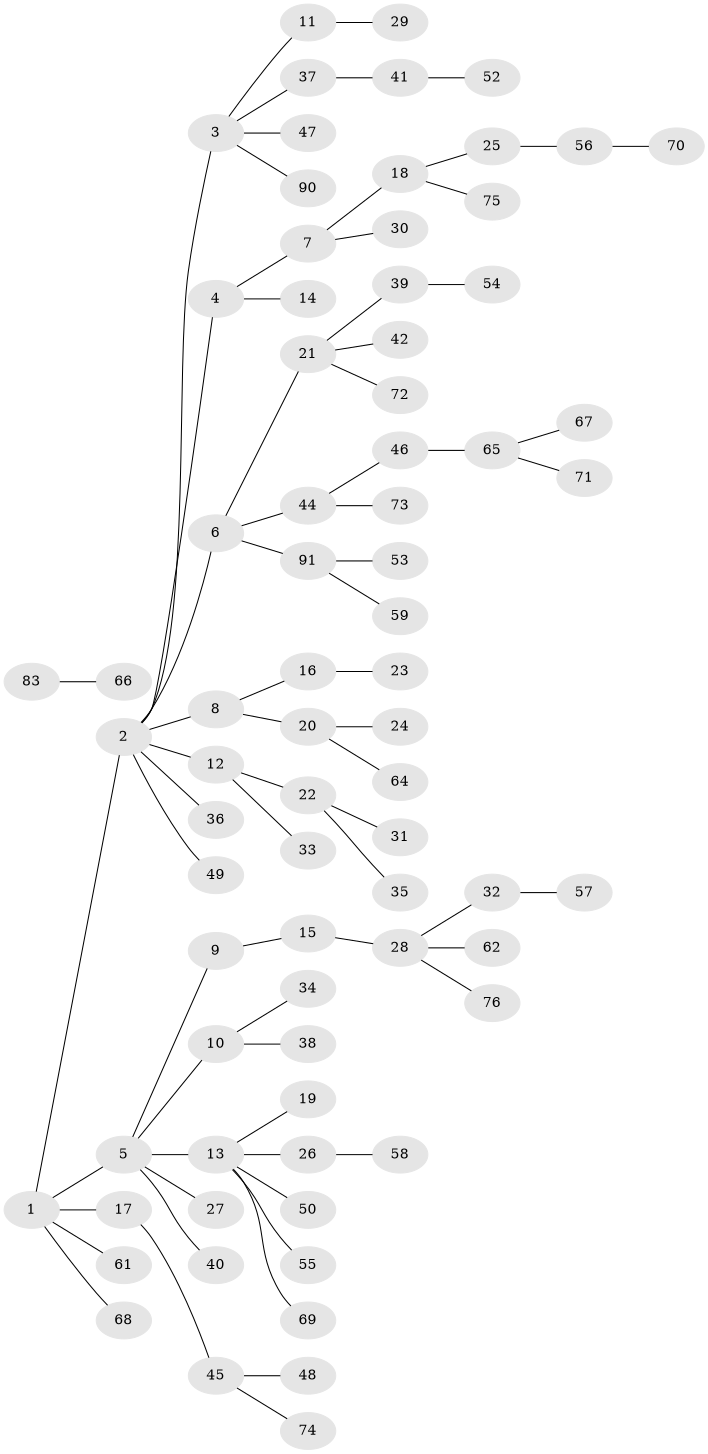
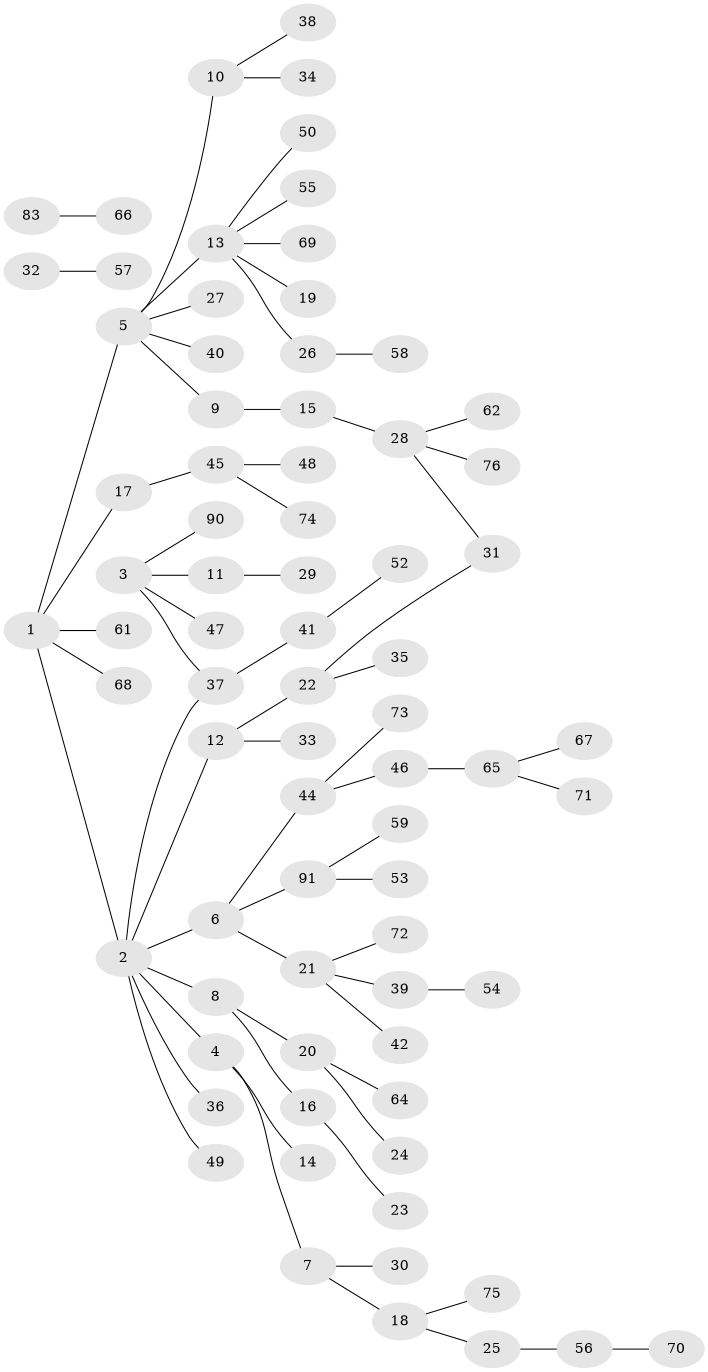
(181, 439) -> (149, 815)
(446, 920) -> (446, 496)
